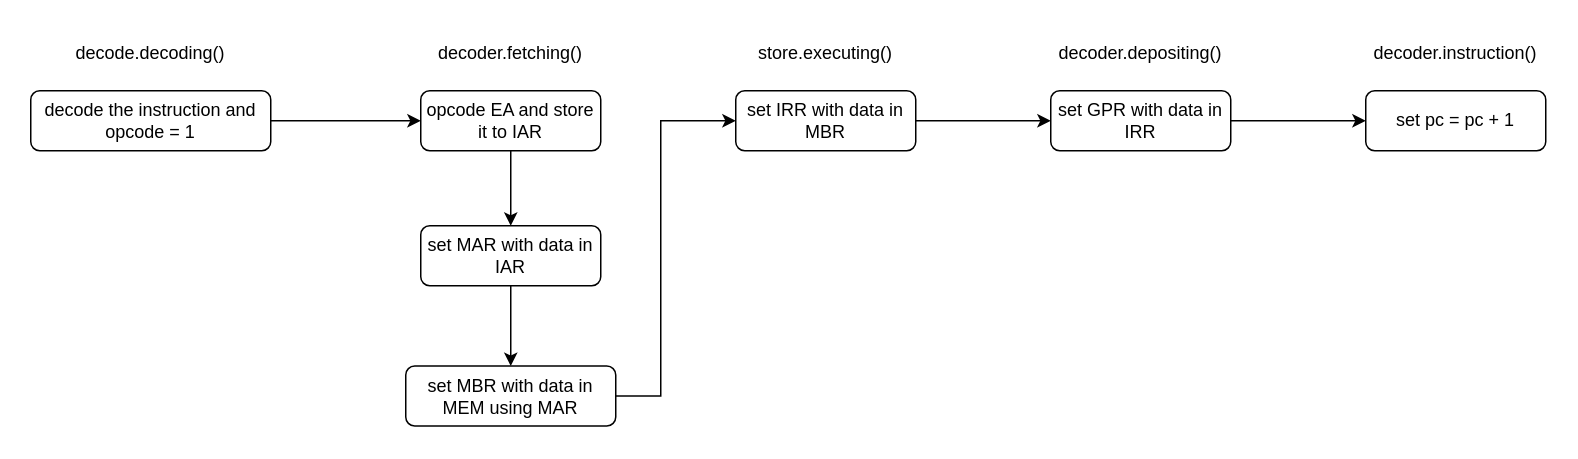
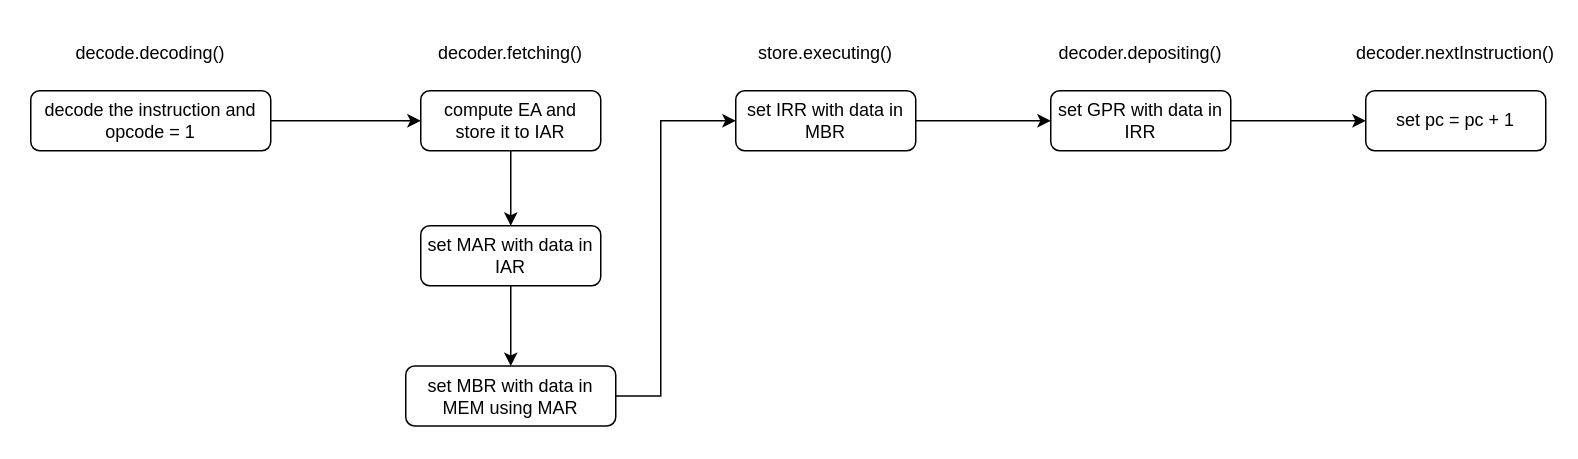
(1456, 53) -> (1456, 53)
(511, 121) -> (511, 121)
